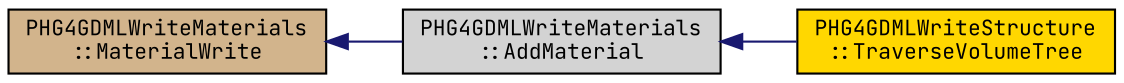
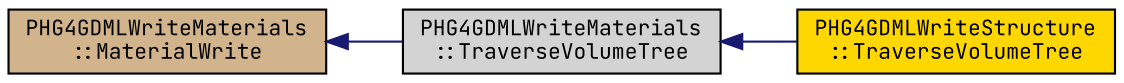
(562, 42) -> (562, 42)
